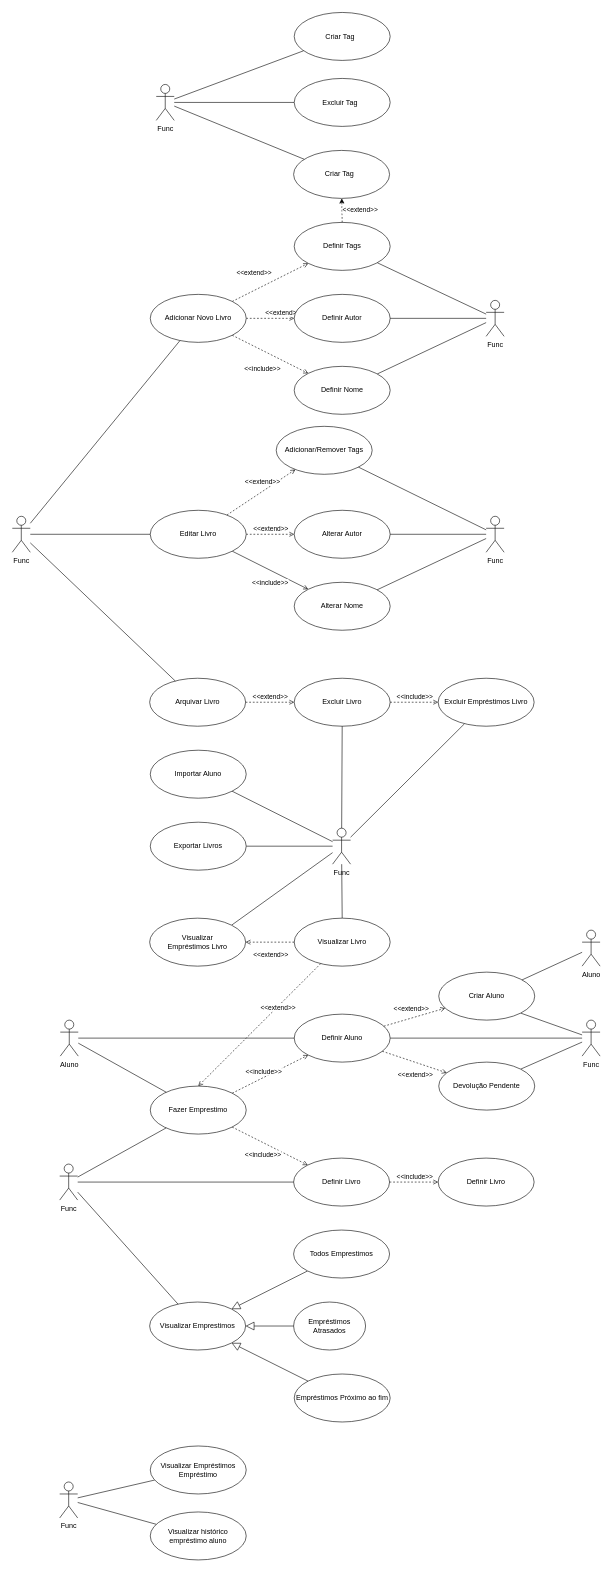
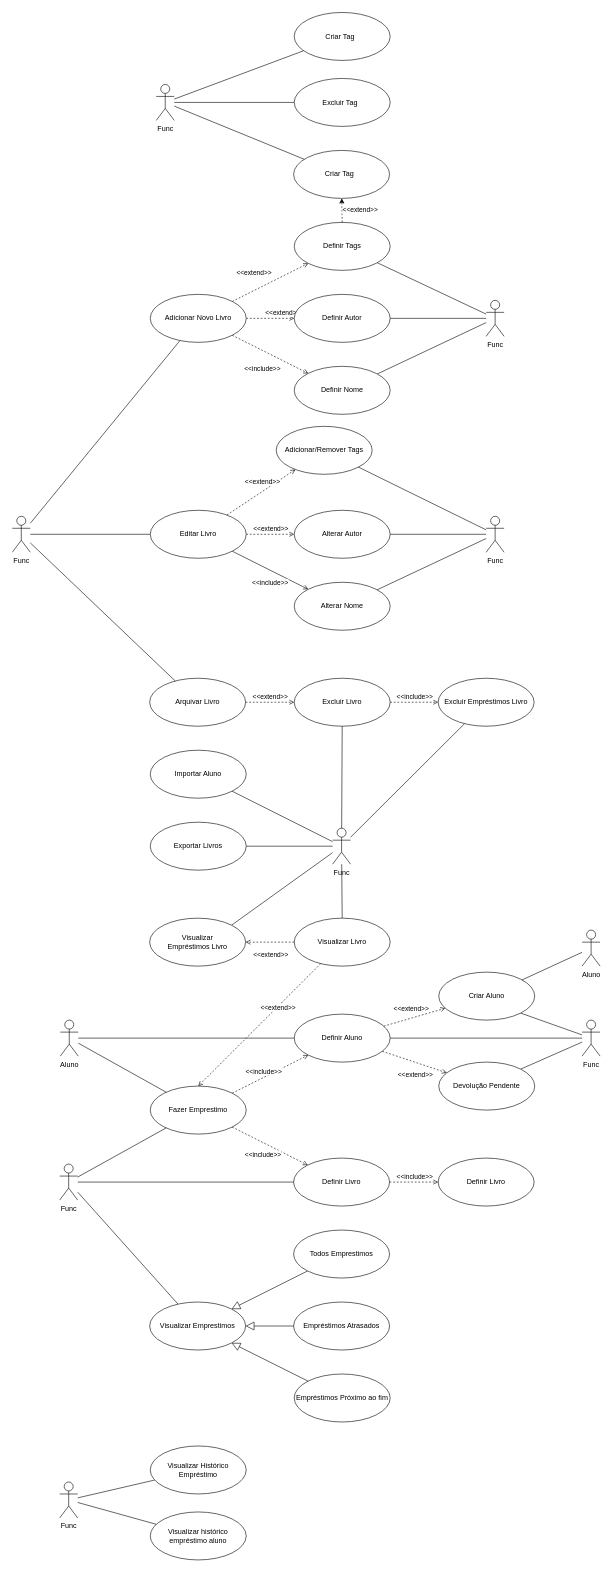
(330, 1326) -> (342, 1326)
(198, 1470) -> (198, 1470)
